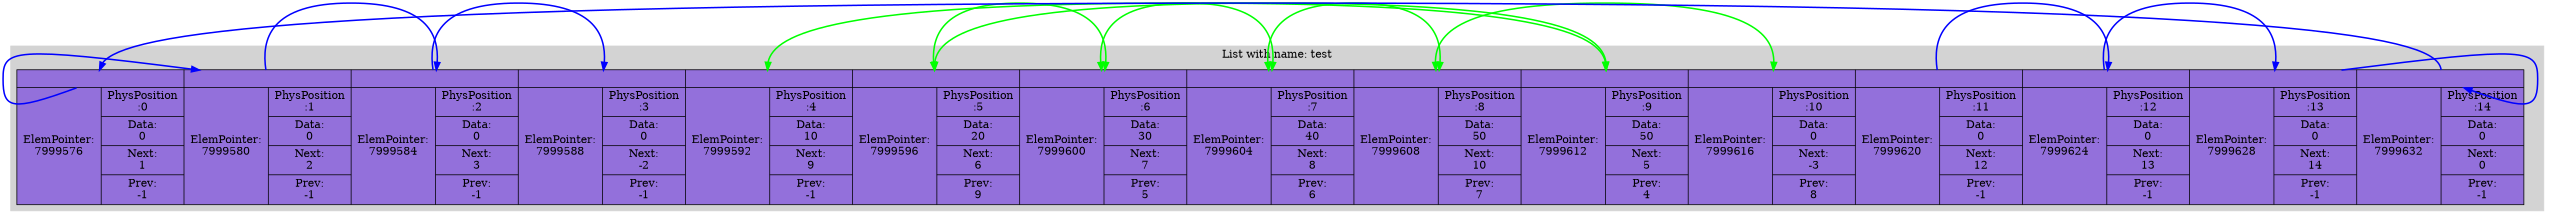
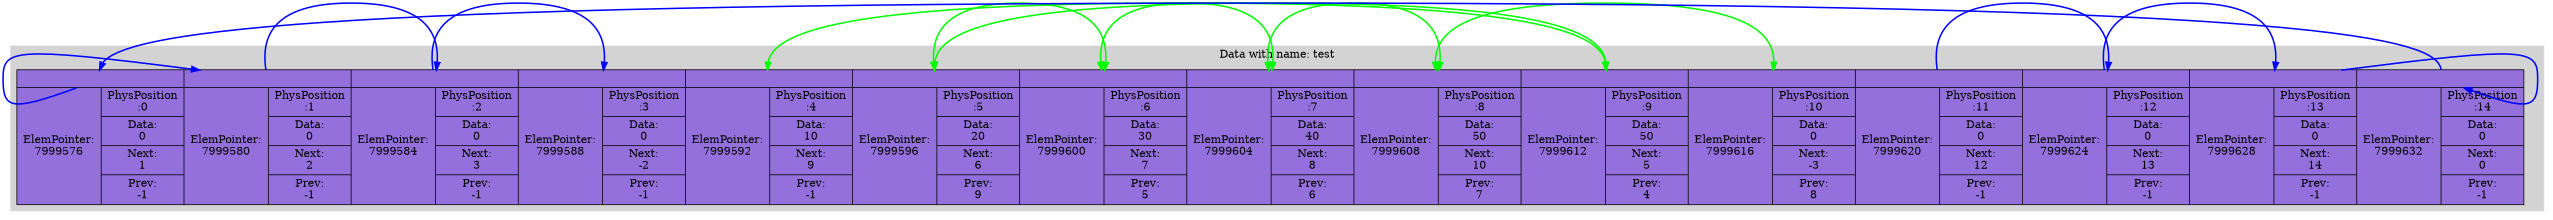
(1277, 55) -> (1277, 55)
